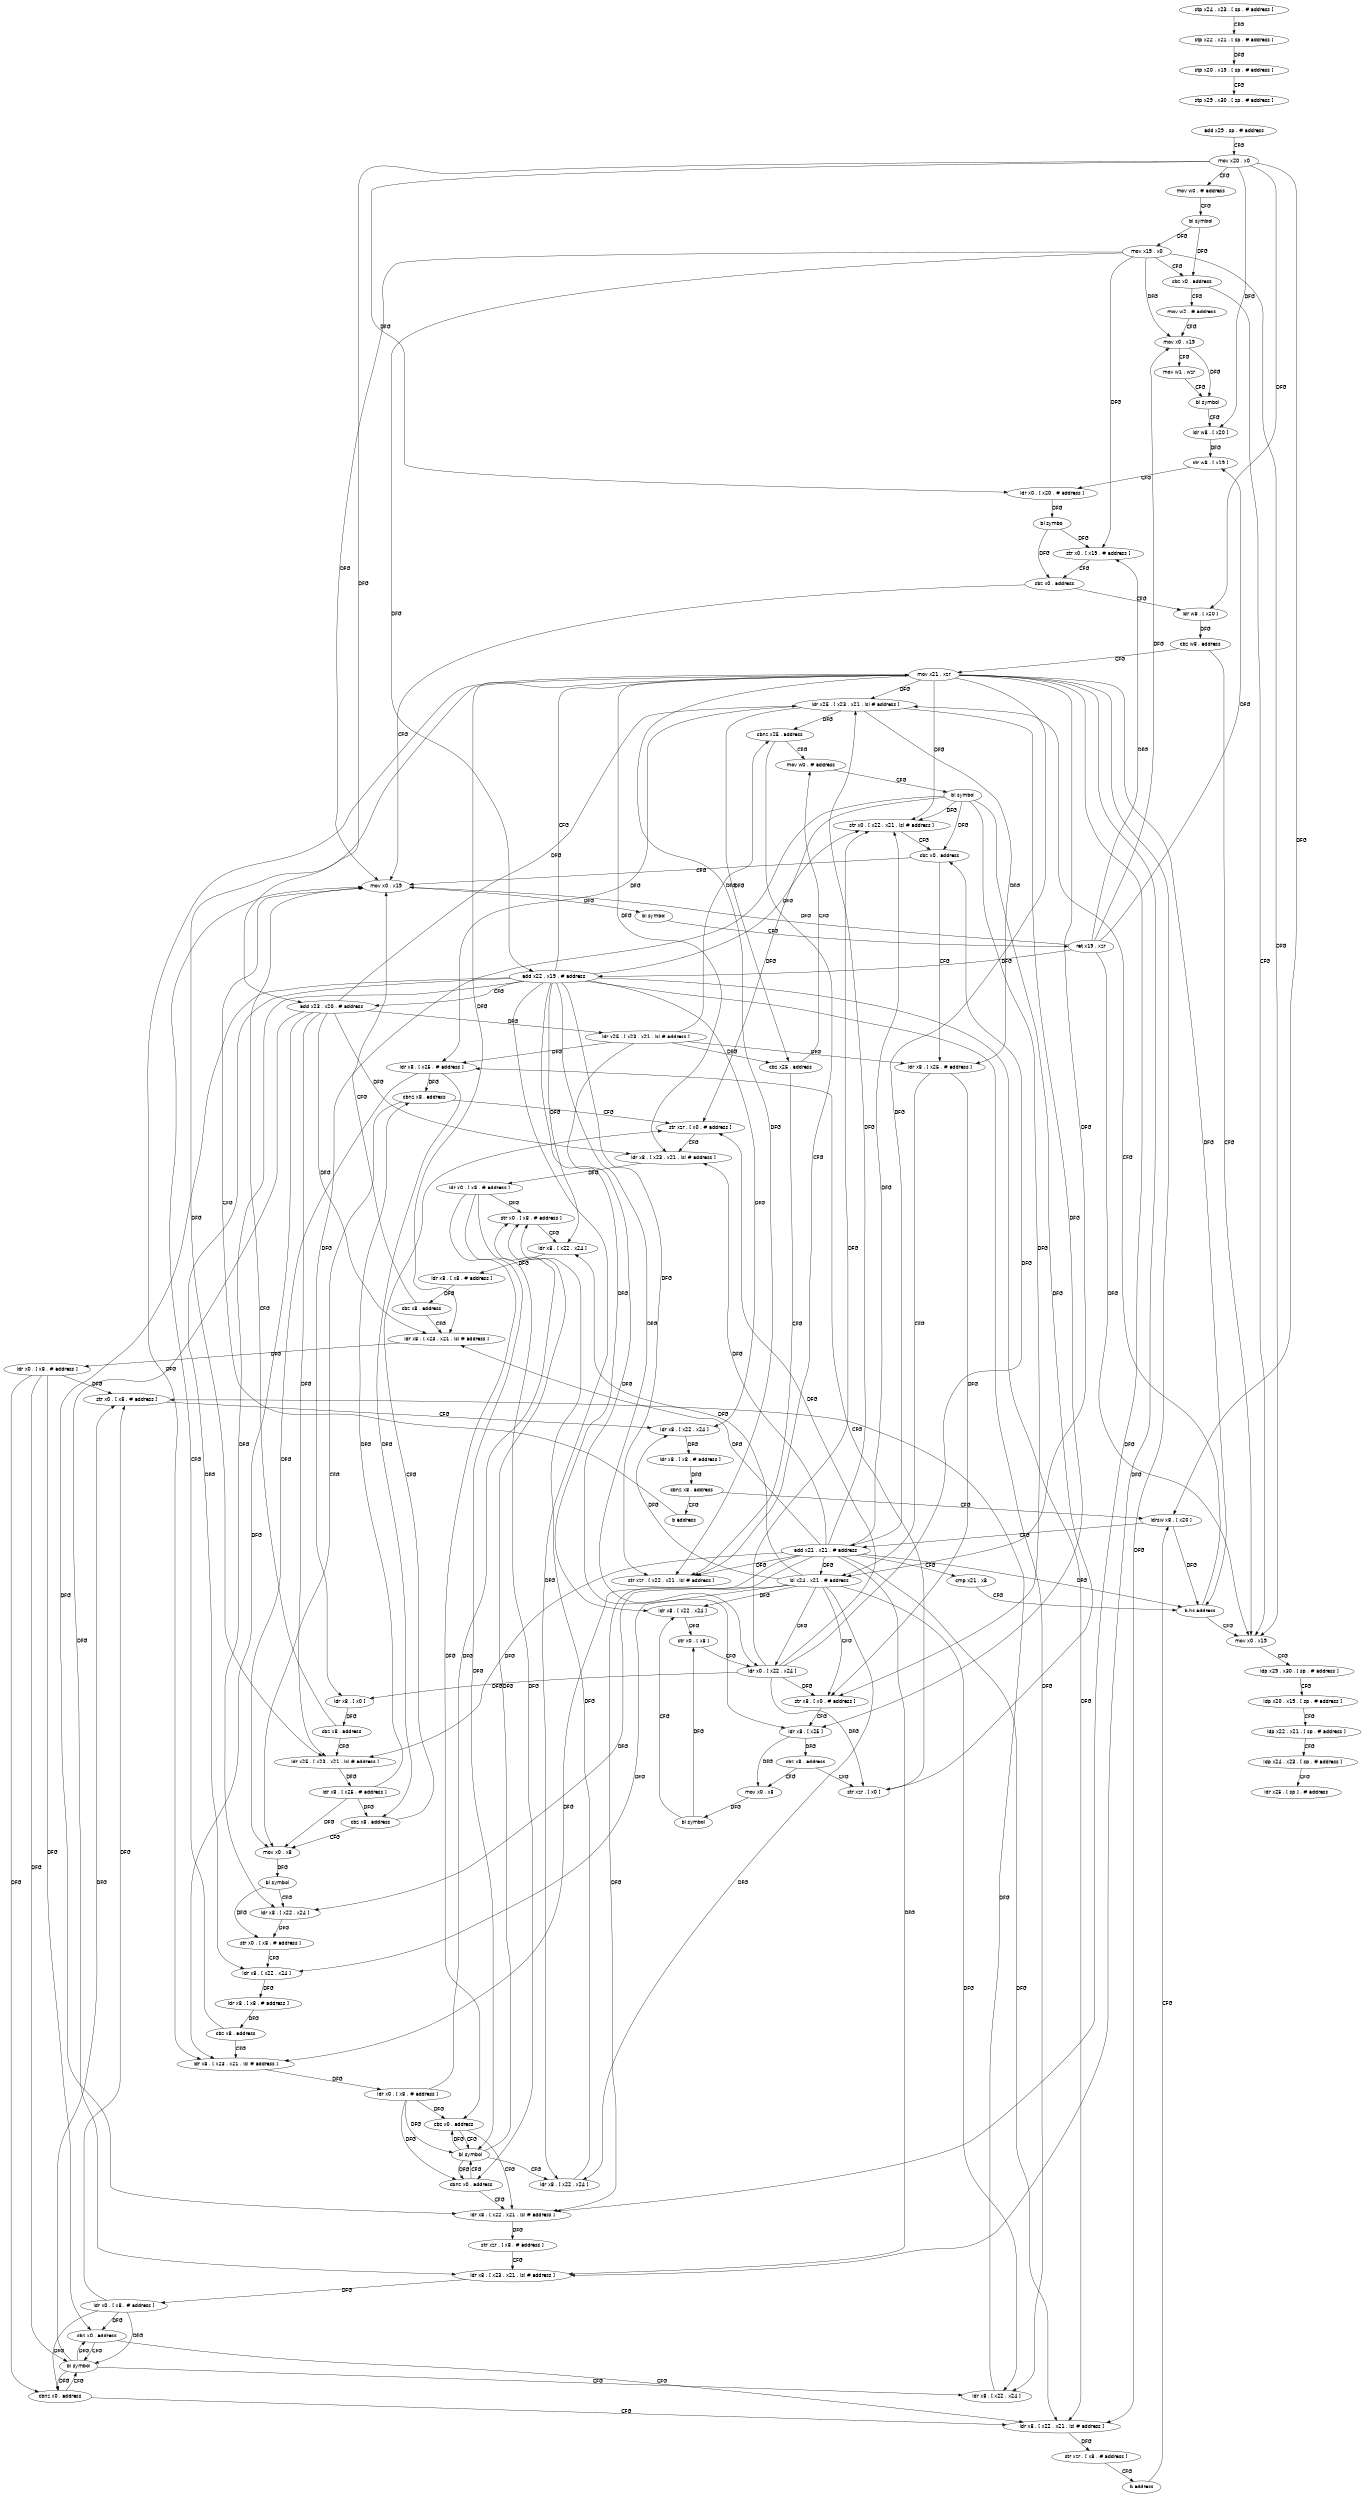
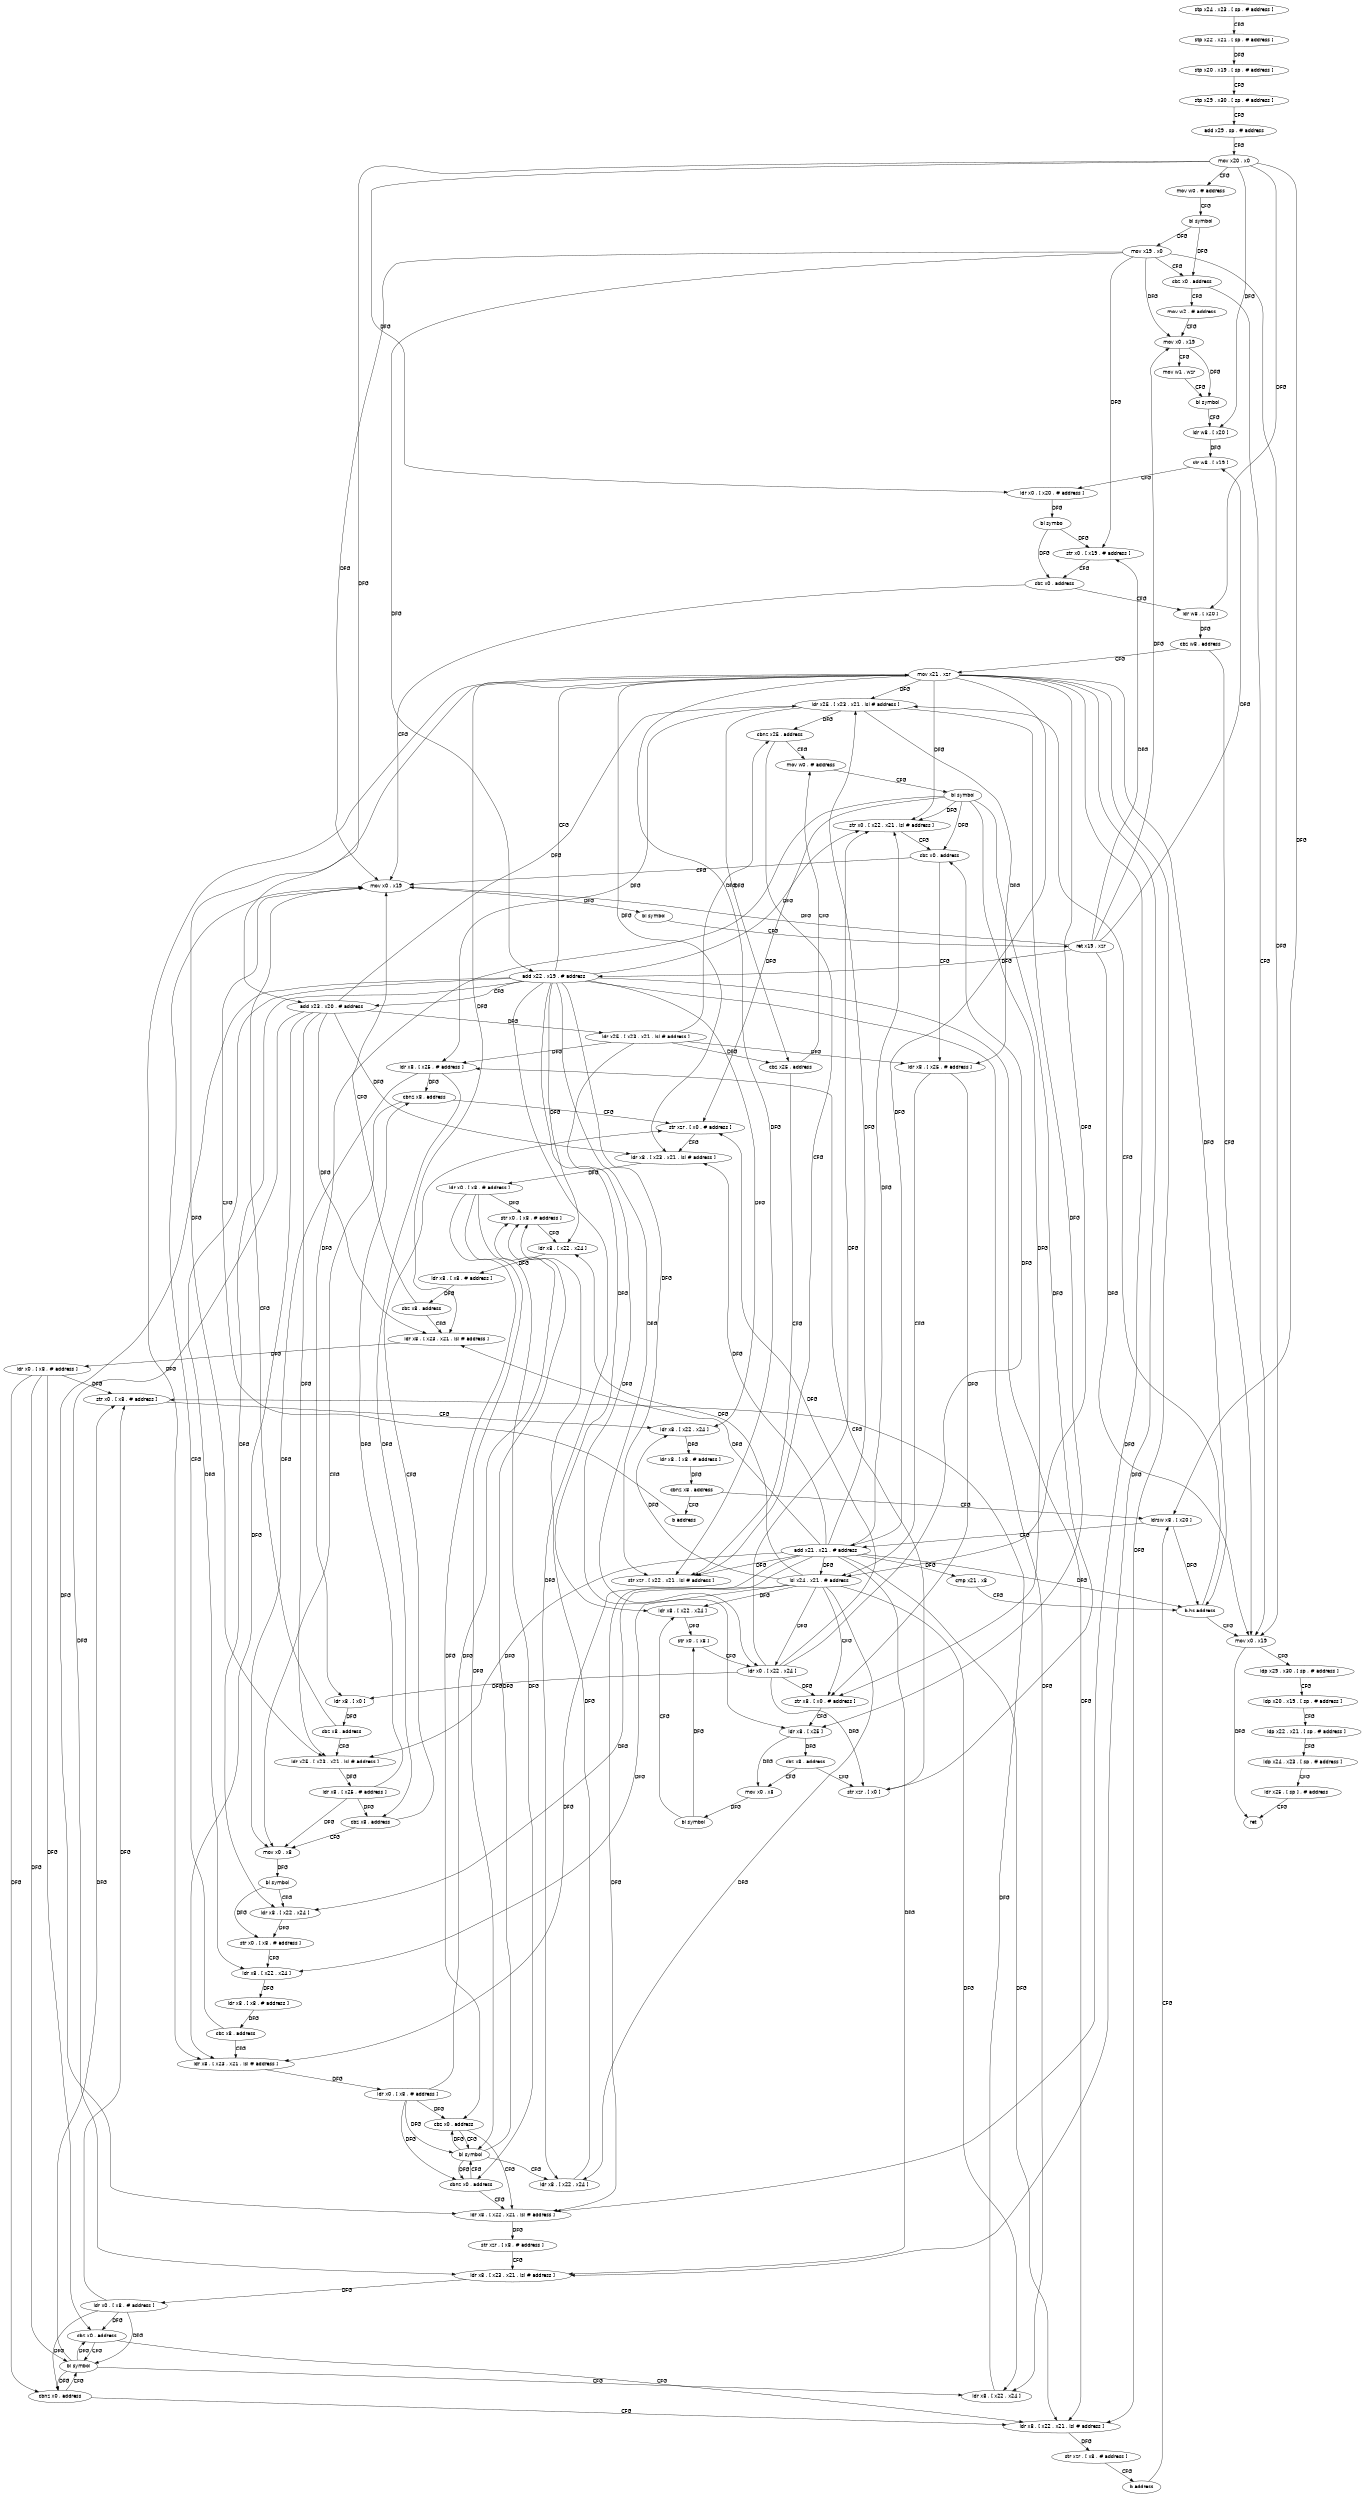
none -> (1234, 114)
(930, 1566) -> (930, 1566)
none -> (1253, 1823)
